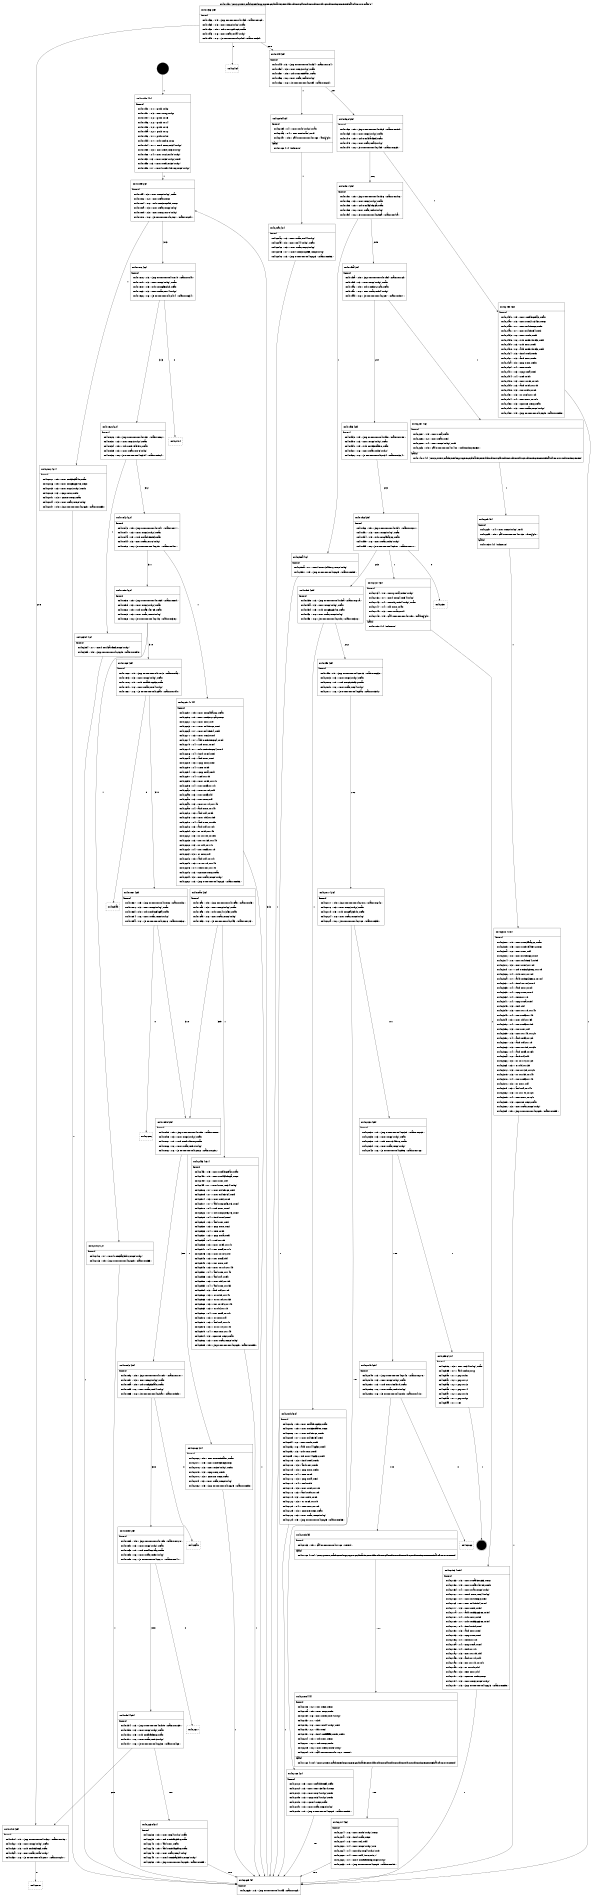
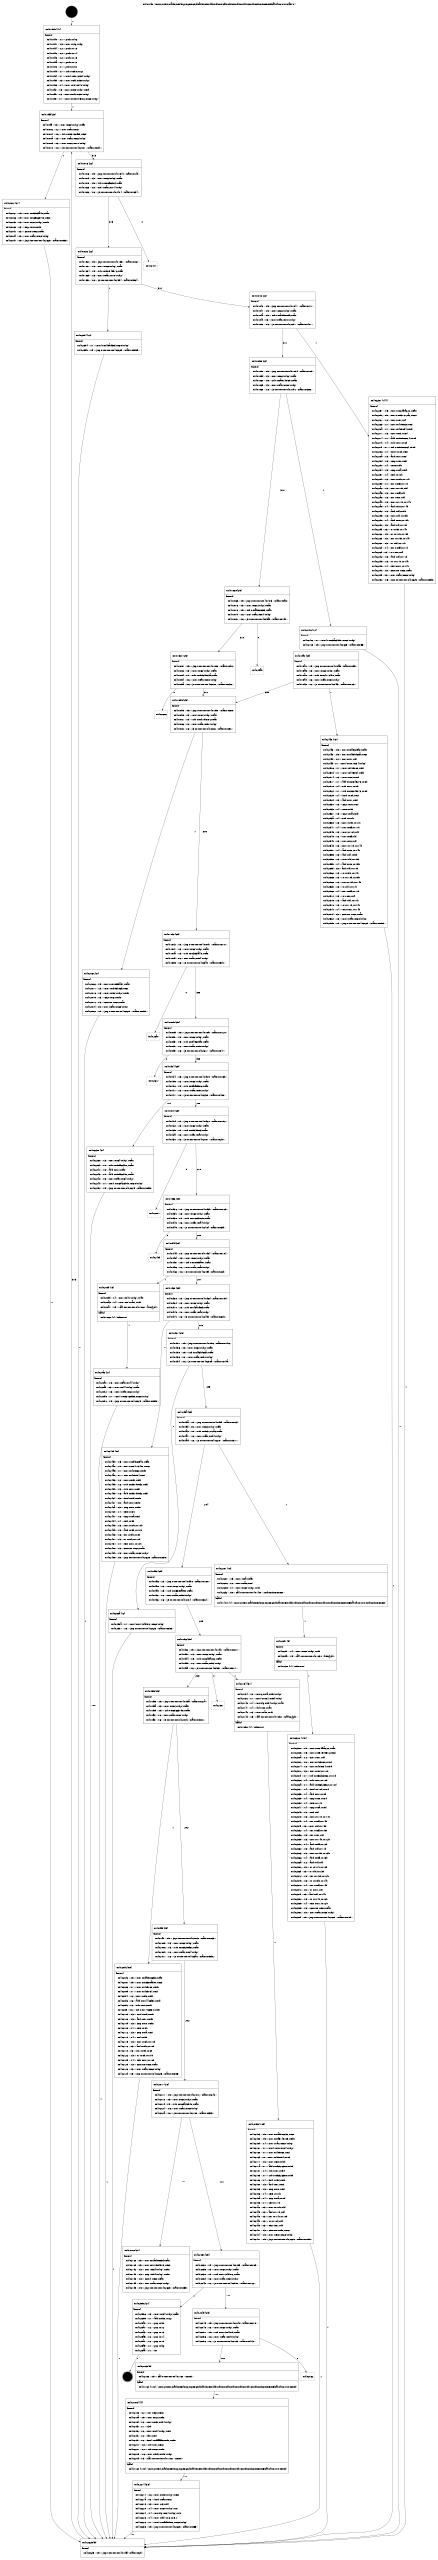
(36, 858) -> (196, 1169)
(302, 1847) -> none
